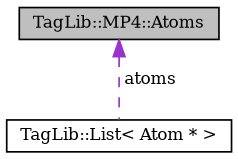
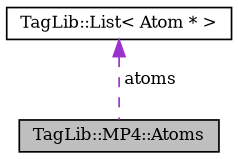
(119, 88) -> (119, 88)
